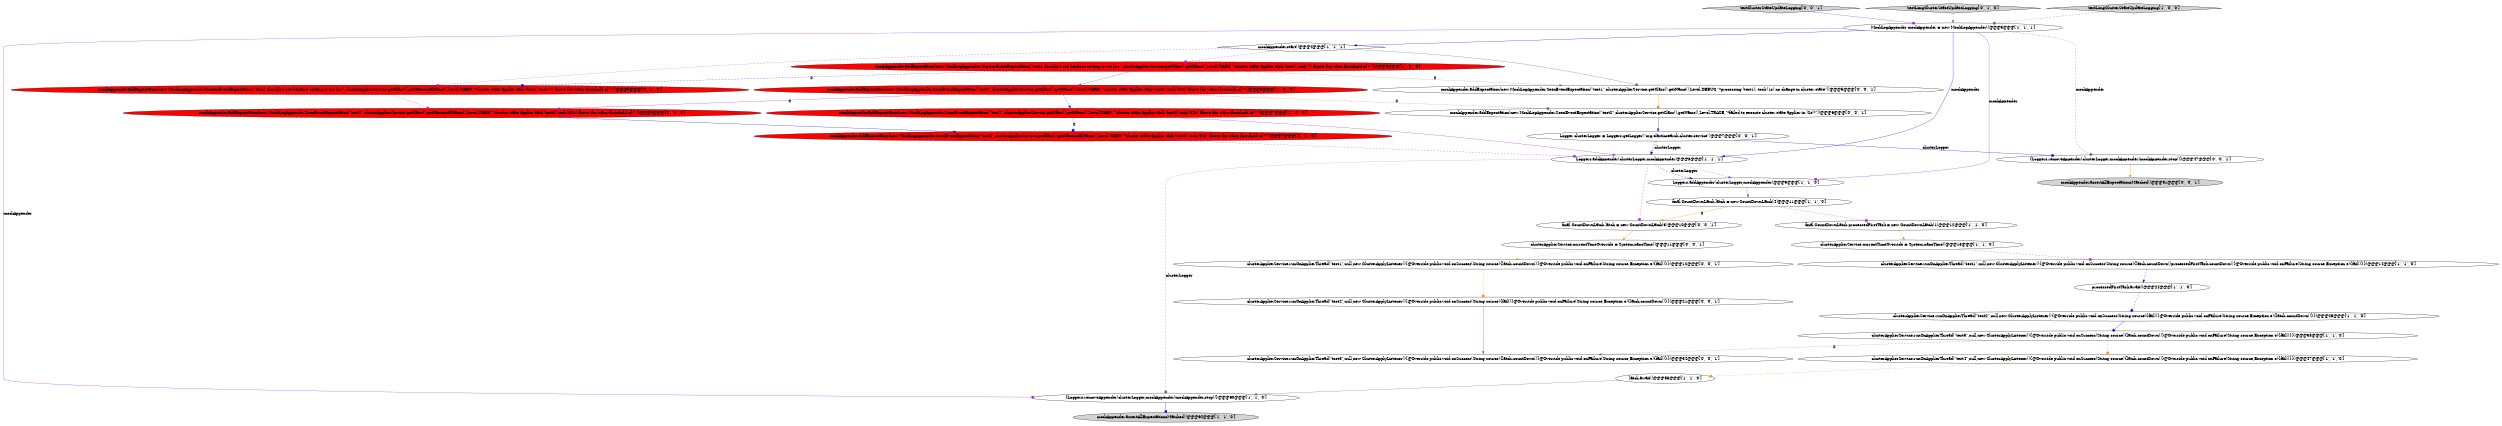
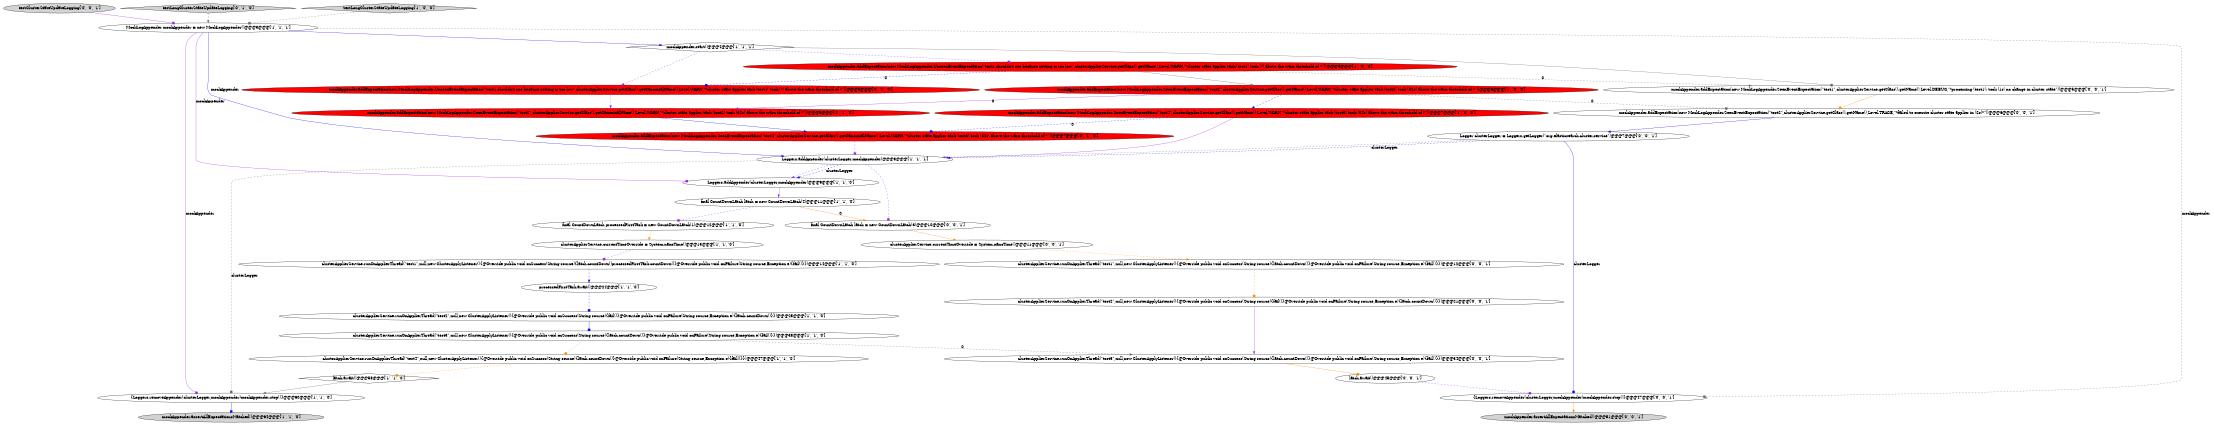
(1781, 8) -> (59, 8)
none -> (1385, 378)
(1665, 378) -> (369, 378)
